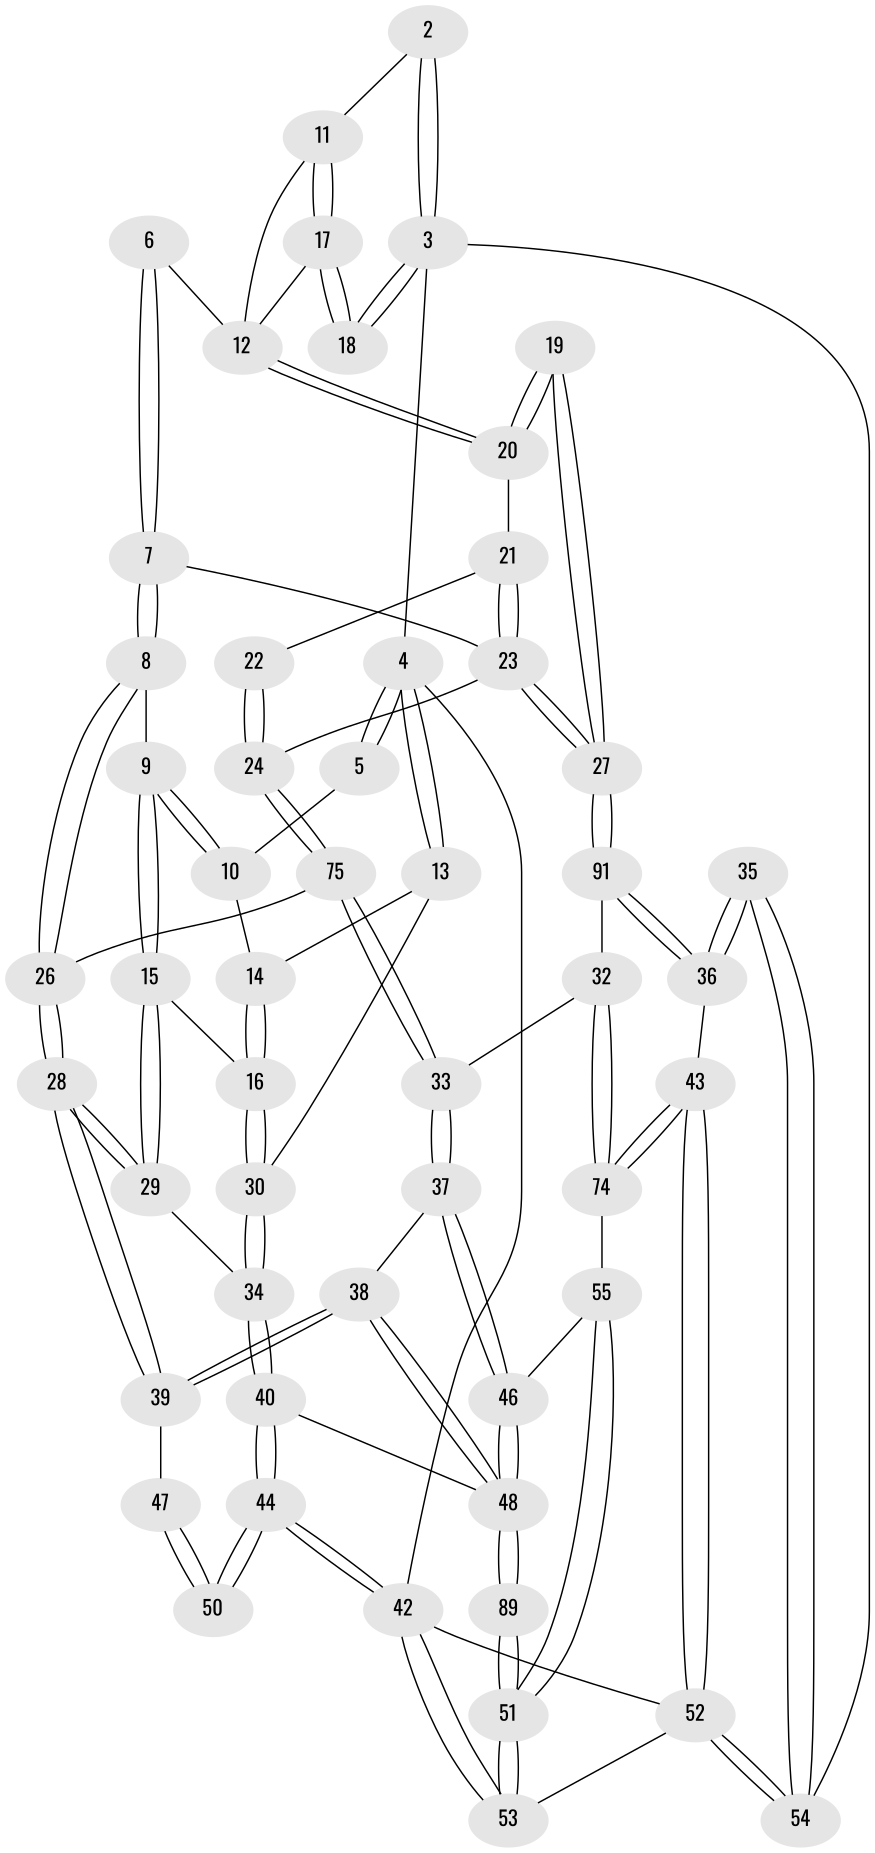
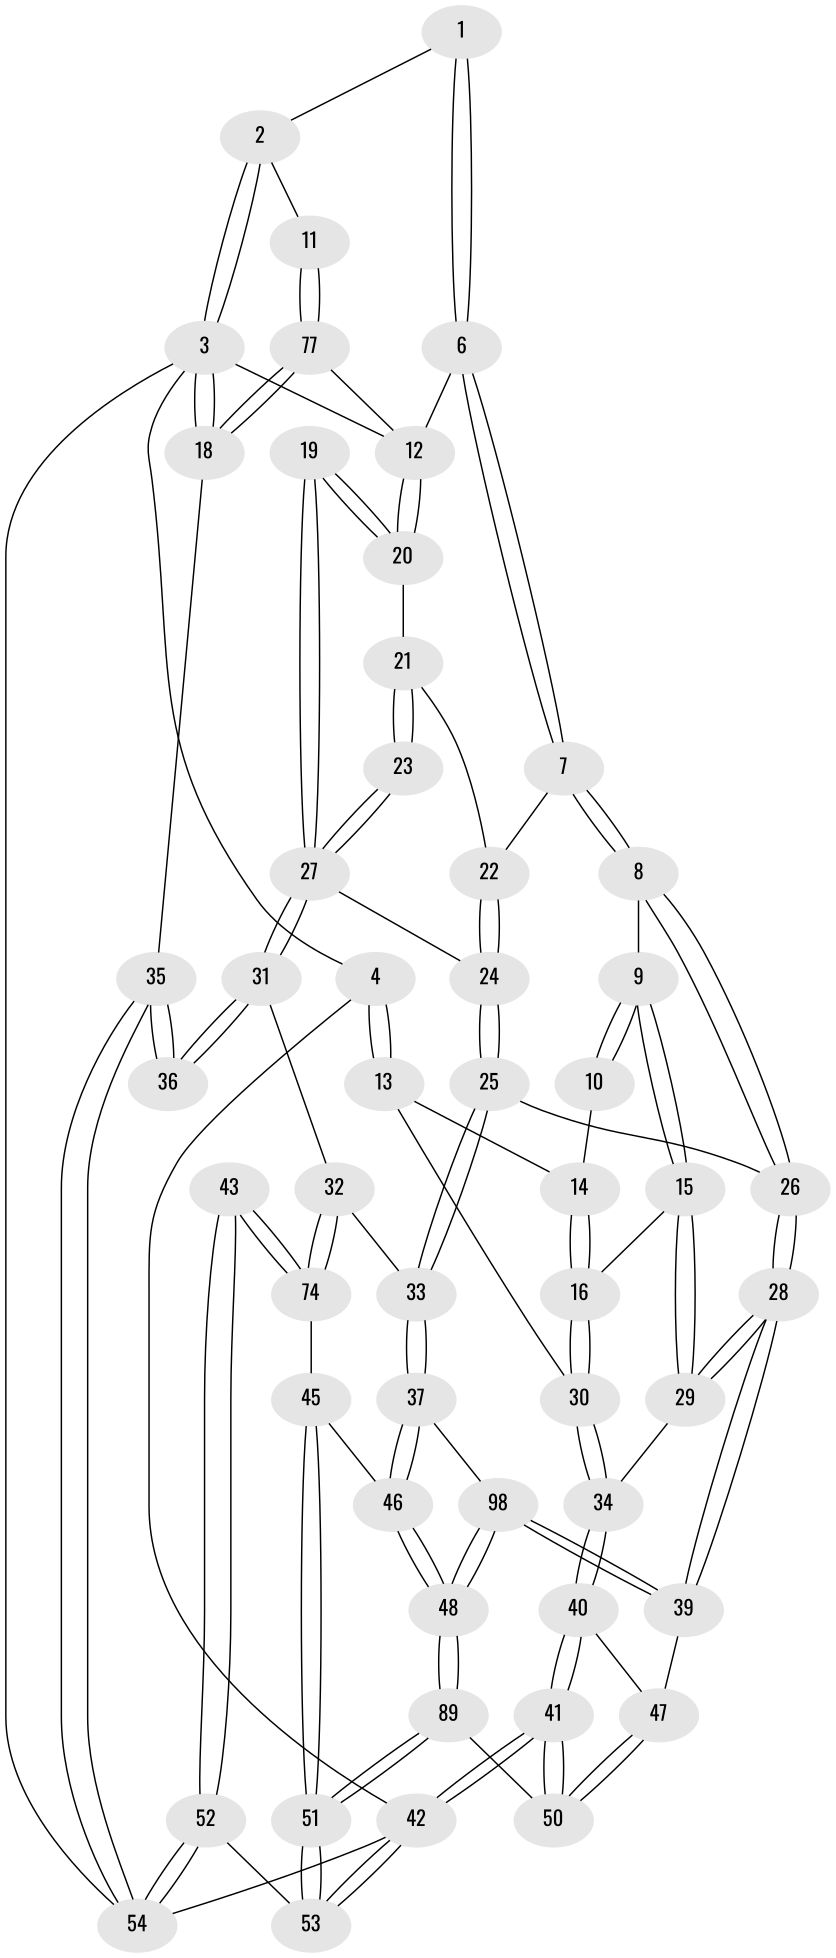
none -> (462, 32)
(263, 237) -> (310, 400)
(323, 243) -> (310, 348)
(334, 600) -> (527, 821)
none -> (182, 704)
(381, 716) -> (400, 926)
(359, 769) -> none
(336, 874) -> (489, 1084)
(602, 874) -> (262, 979)
(701, 1032) -> none
(359, 1295) -> (498, 1505)
(602, 1295) -> (311, 1400)
(387, 1452) -> (619, 1663)
(266, 1505) -> (554, 1715)
(546, 1669) -> (280, 1878)
none -> (506, 1772)
